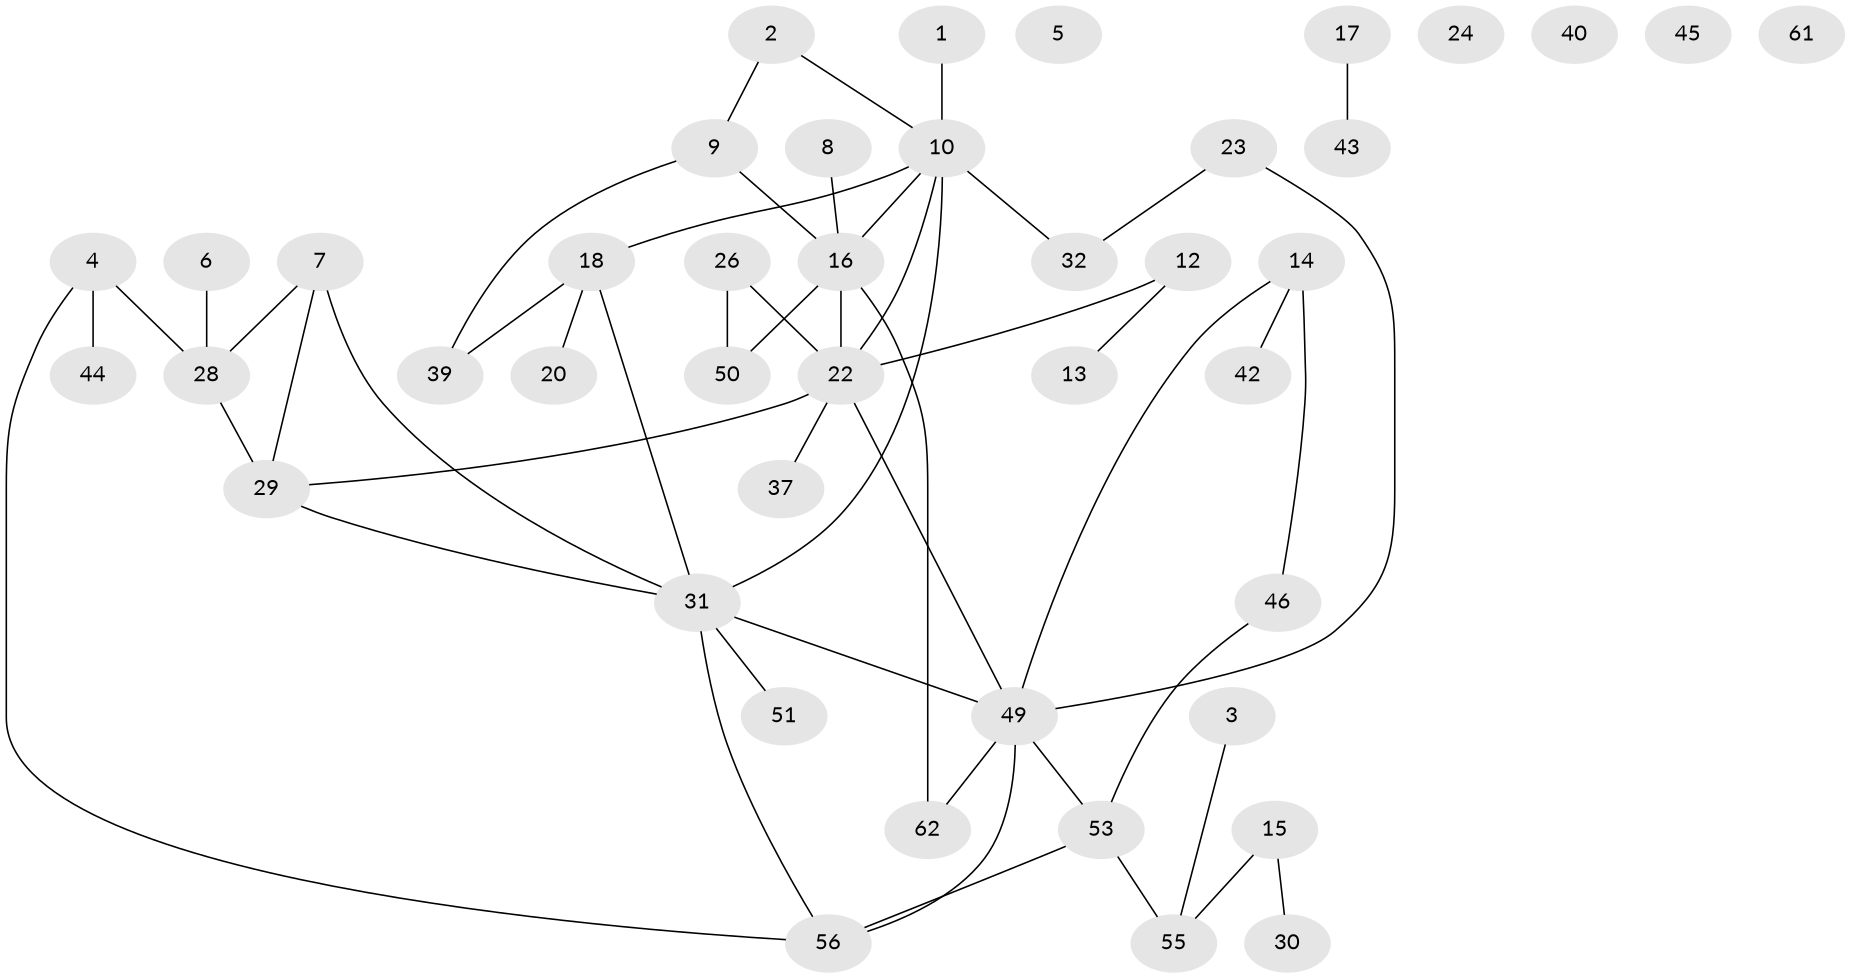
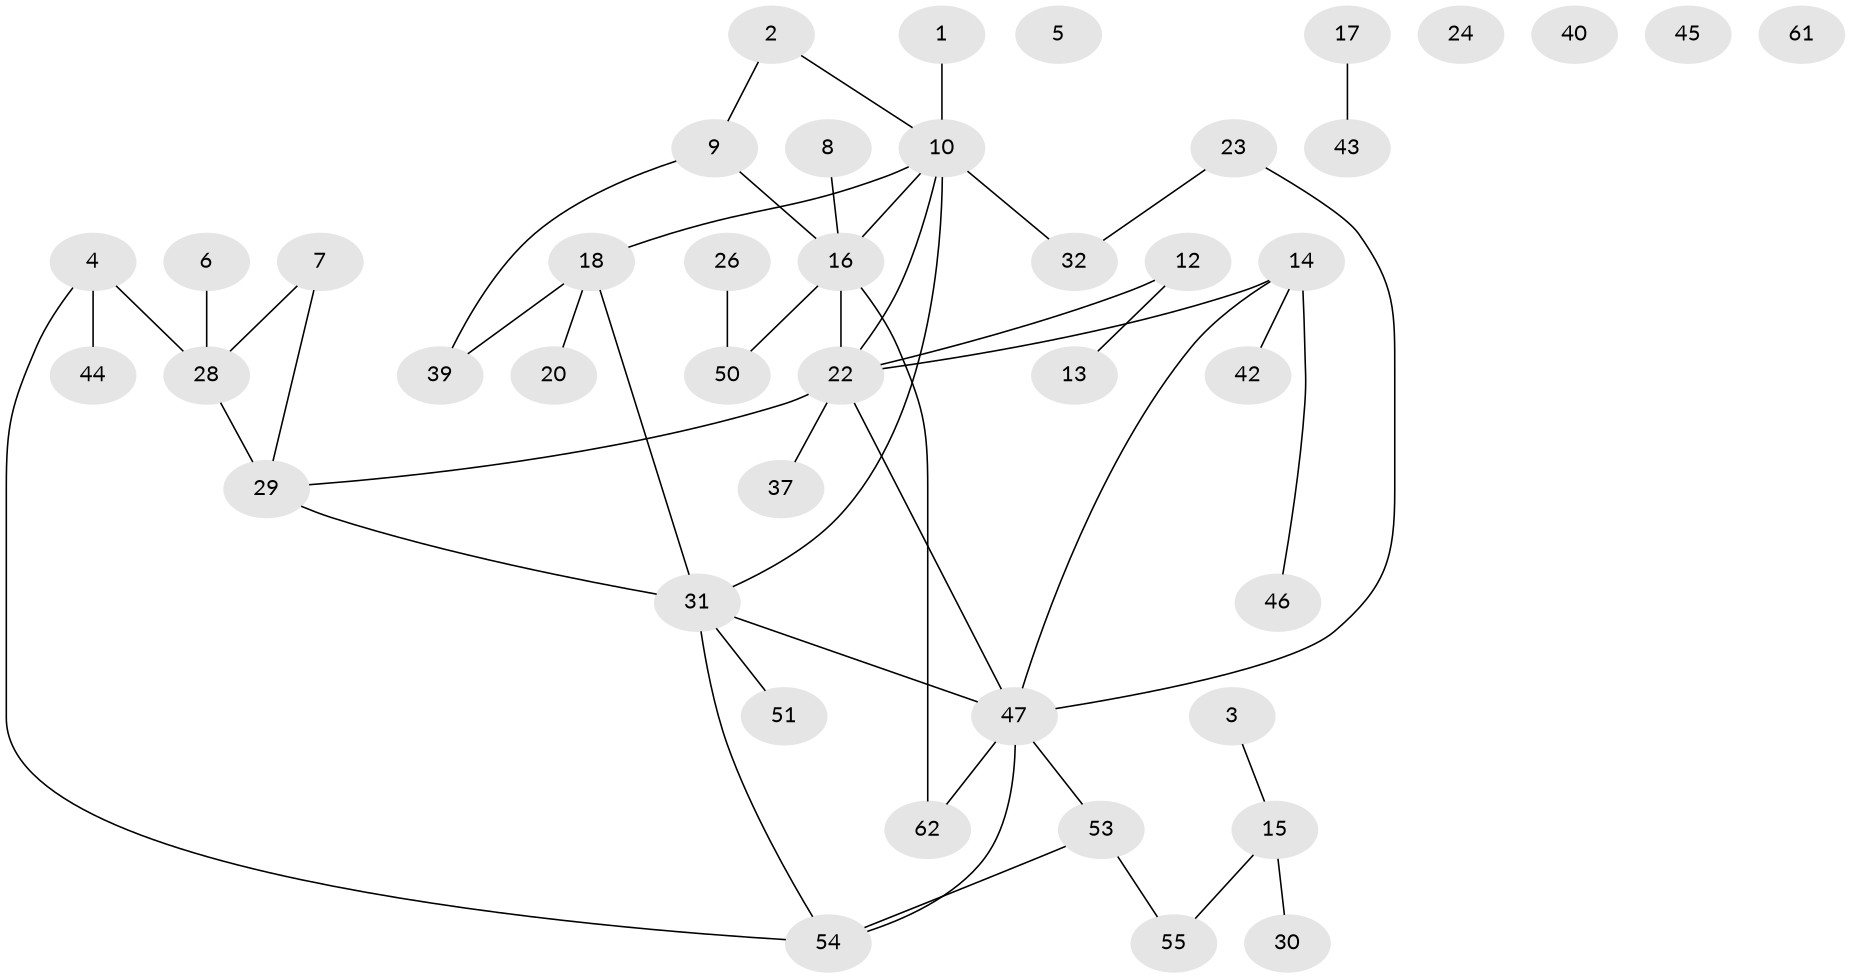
(777, 312) -> (1078, 334)
(470, 481) -> none
(1165, 701) -> none
(1015, 716) -> (1015, 716)
(1203, 830) -> (1253, 773)
(828, 944) -> (828, 944)
